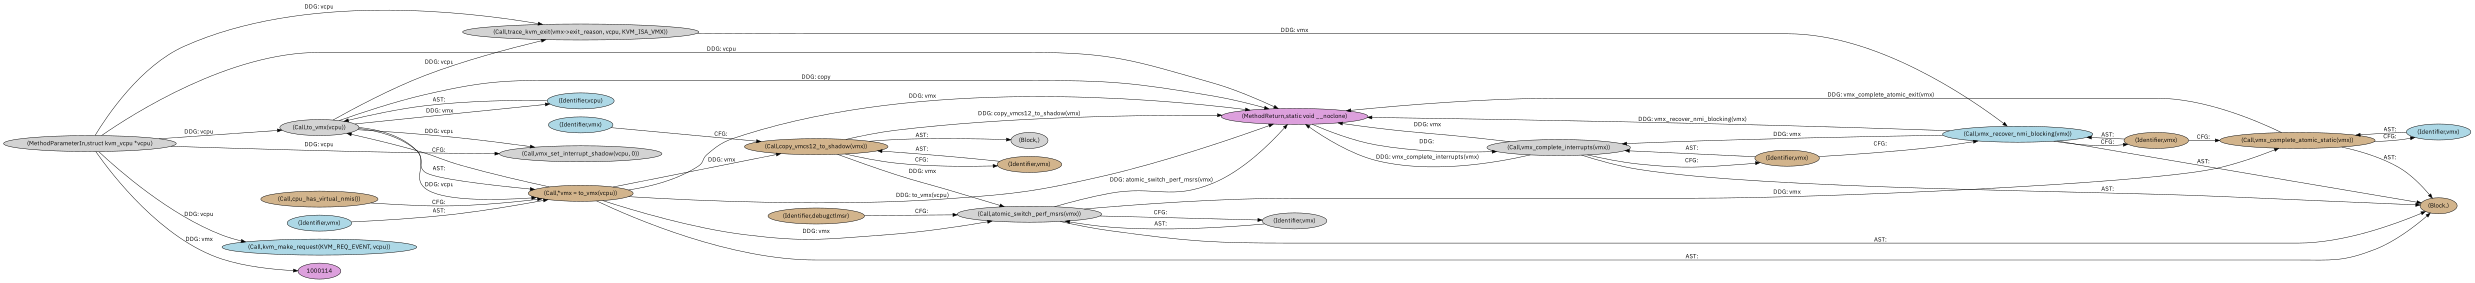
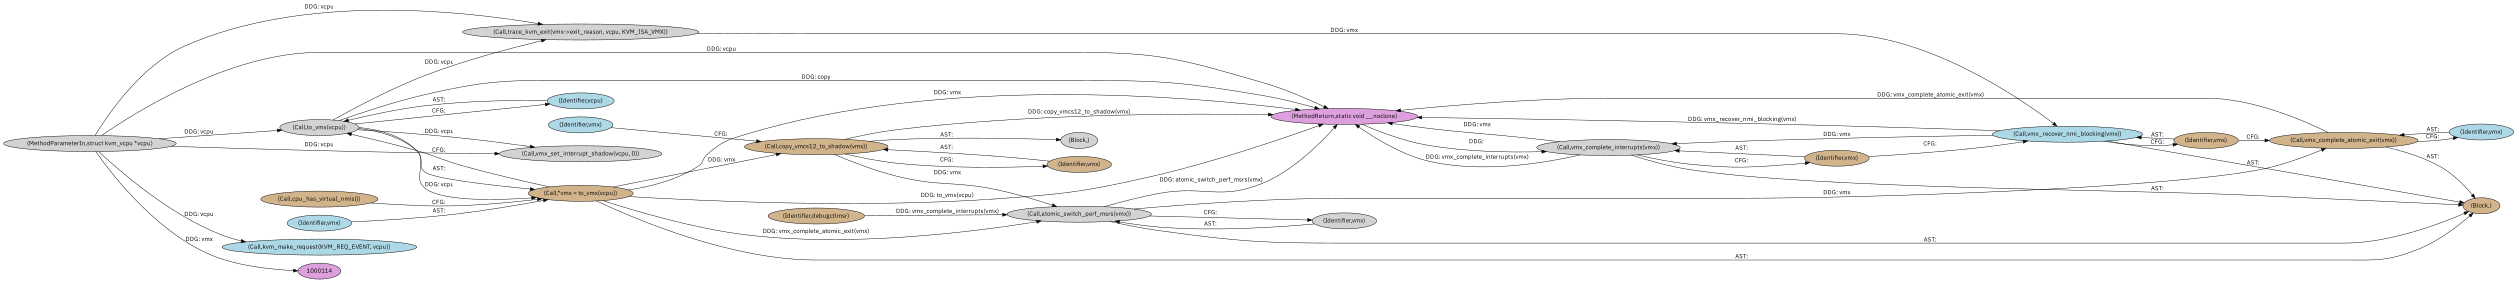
(440, 111) -> (440, 111)
(2297, 140) -> (2344, 140)
(923, 211) -> (947, 211)
(816, 231) -> (816, 231)
